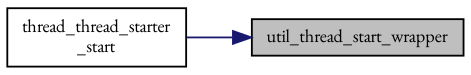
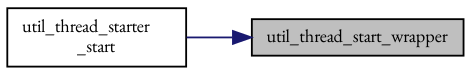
(97, 37) -> (97, 37)
